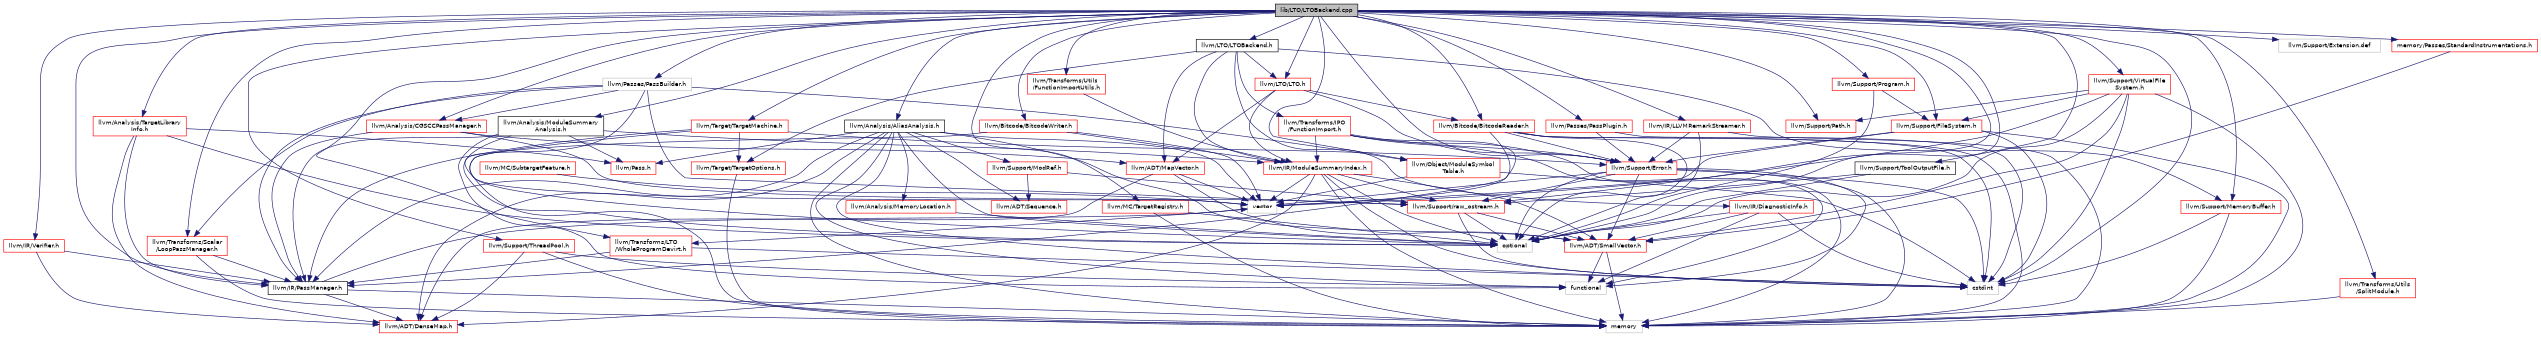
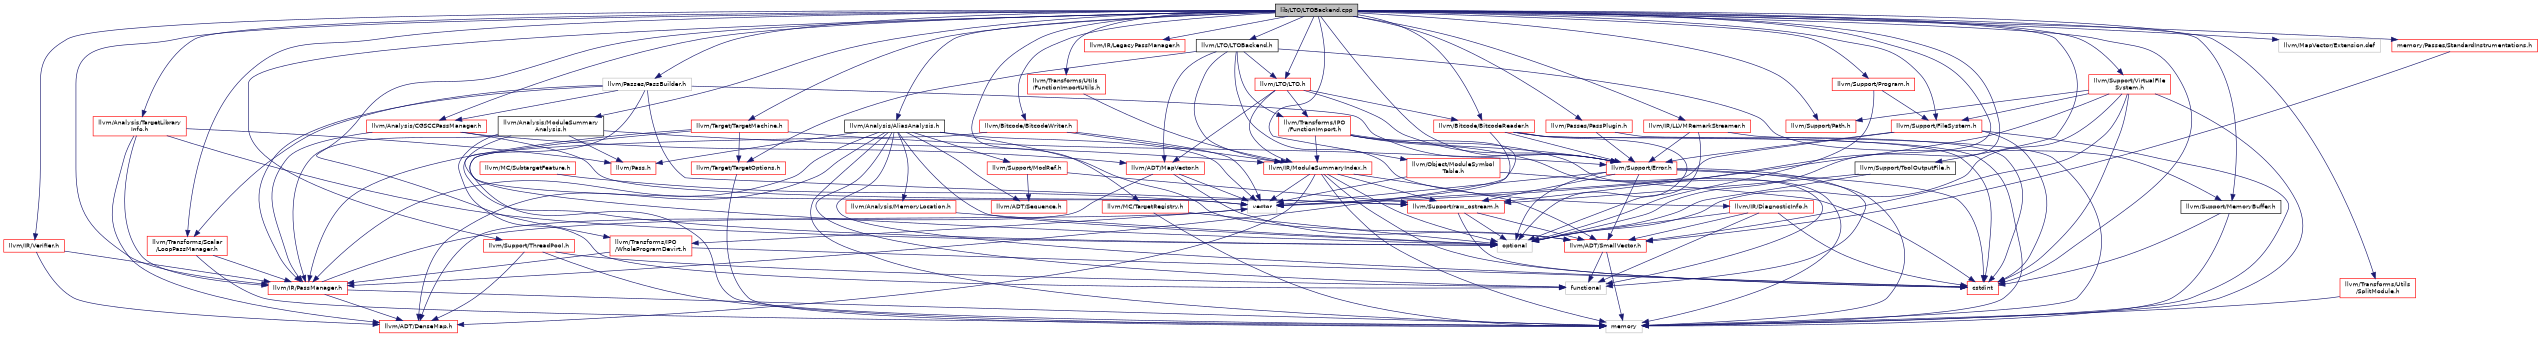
none -> (1135, 46)
(2330, 46) -> (2330, 46)
none -> (1295, 101)
(1047, 113) -> (1158, 102)
(2231, 207) -> (2231, 207)
(651, 246) -> (651, 246)
(308, 288) -> (308, 288)
(1983, 288) -> (1983, 288)
